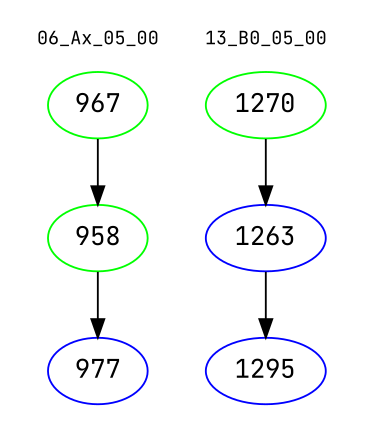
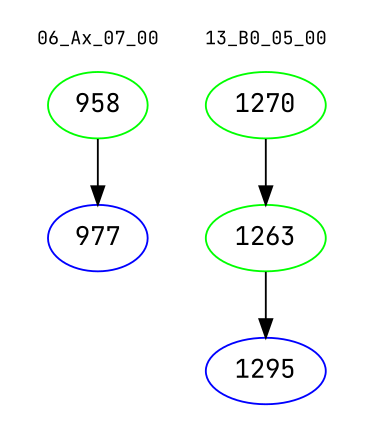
(99, 40) -> (99, 40)
(98, 105) -> none
(266, 238) -> (266, 238)
